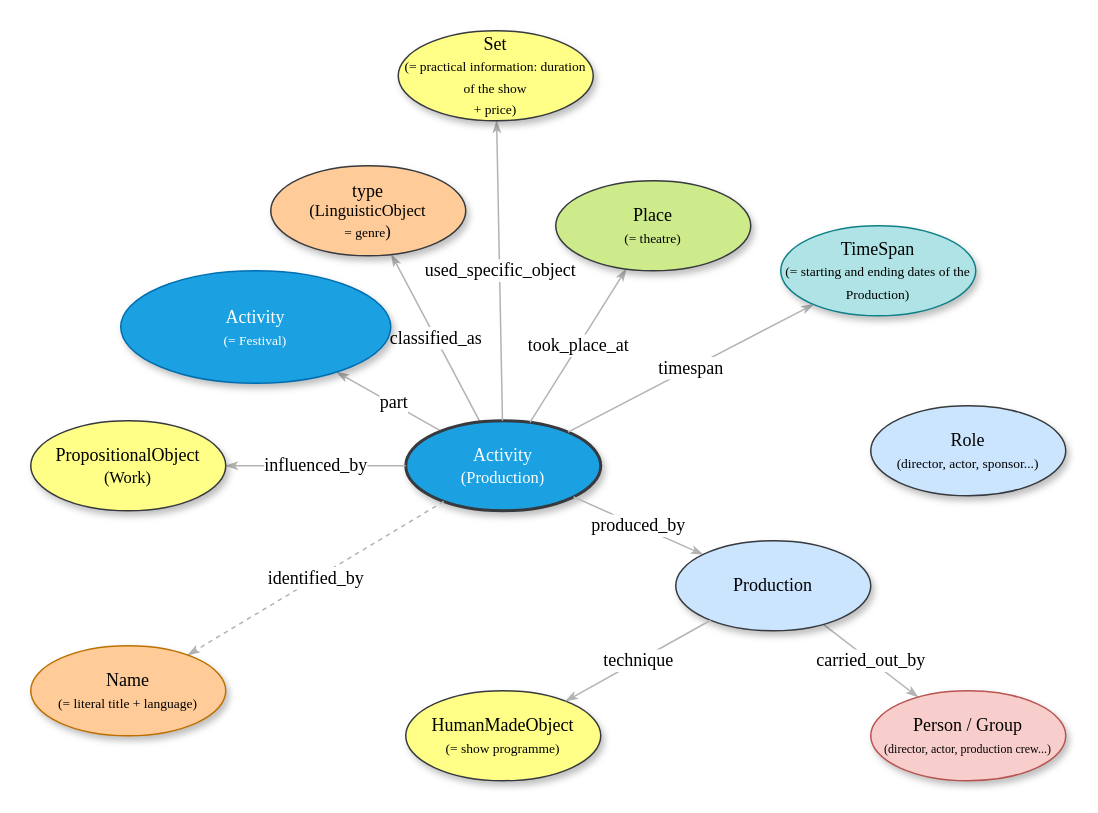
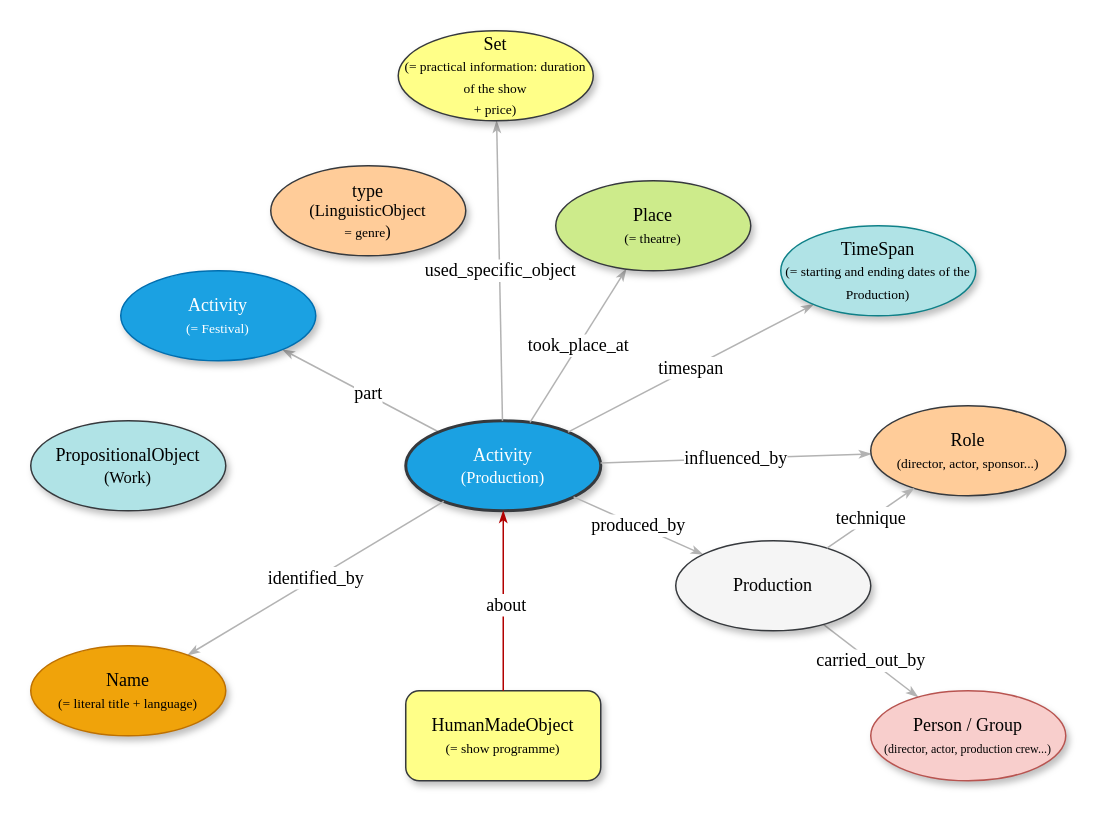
(256, 327) -> (218, 316)
(435, 337) -> none
(968, 451) -> (968, 451)
(128, 466) -> (128, 466)
(302, 466) -> (722, 459)
(387, 535) -> (387, 535)
(773, 586) -> (773, 586)
none -> (503, 605)
(638, 661) -> (869, 519)
(128, 691) -> (128, 691)
(503, 736) -> (503, 736)
